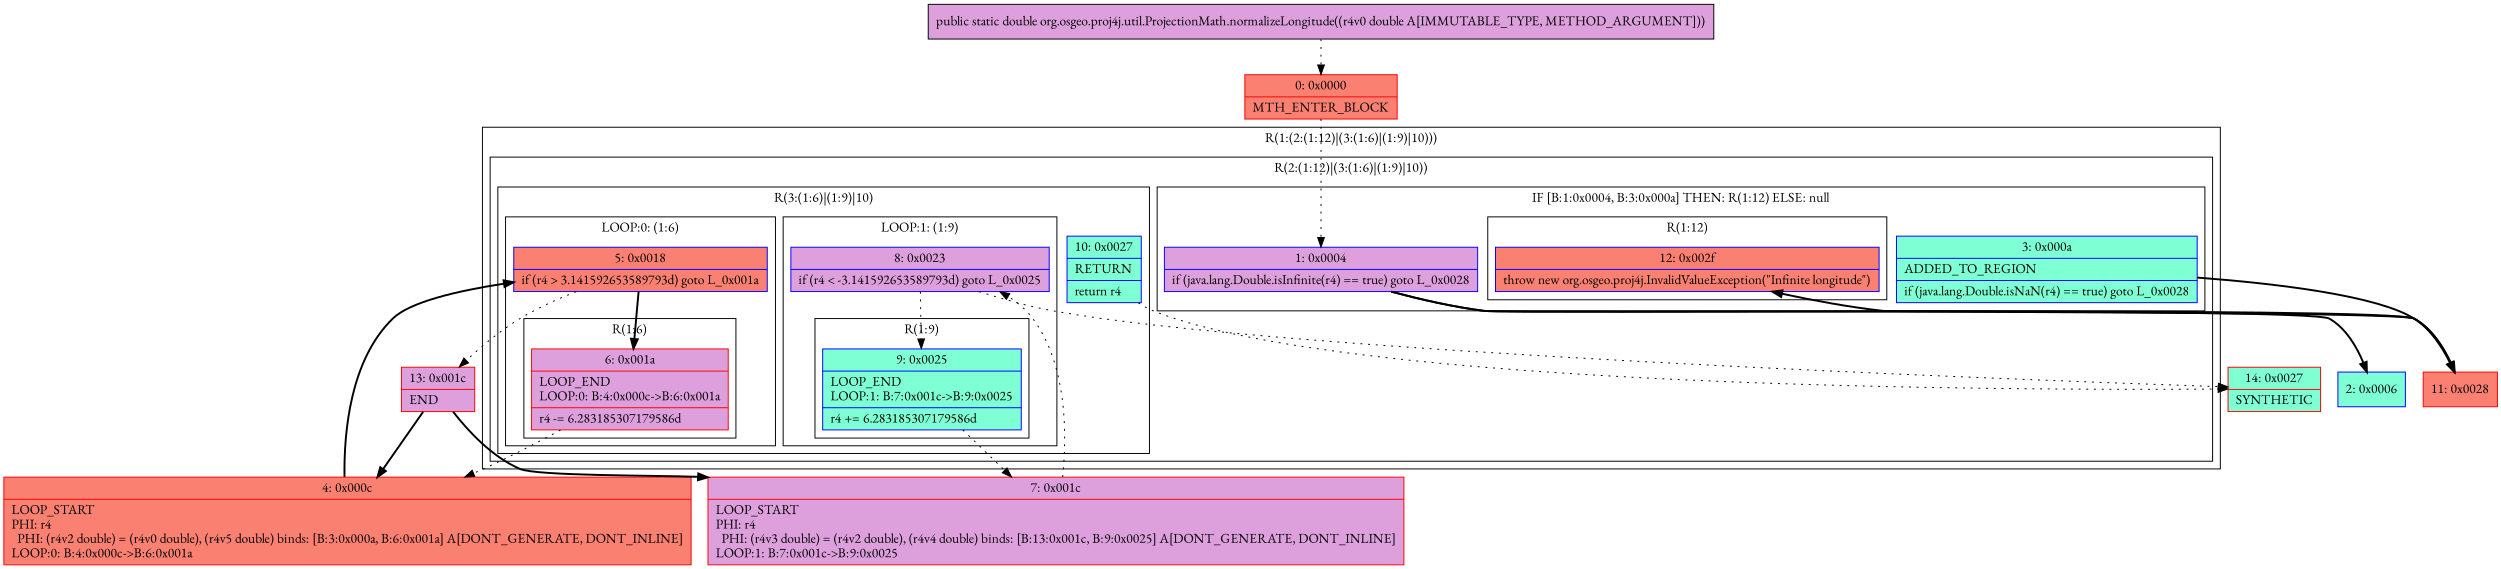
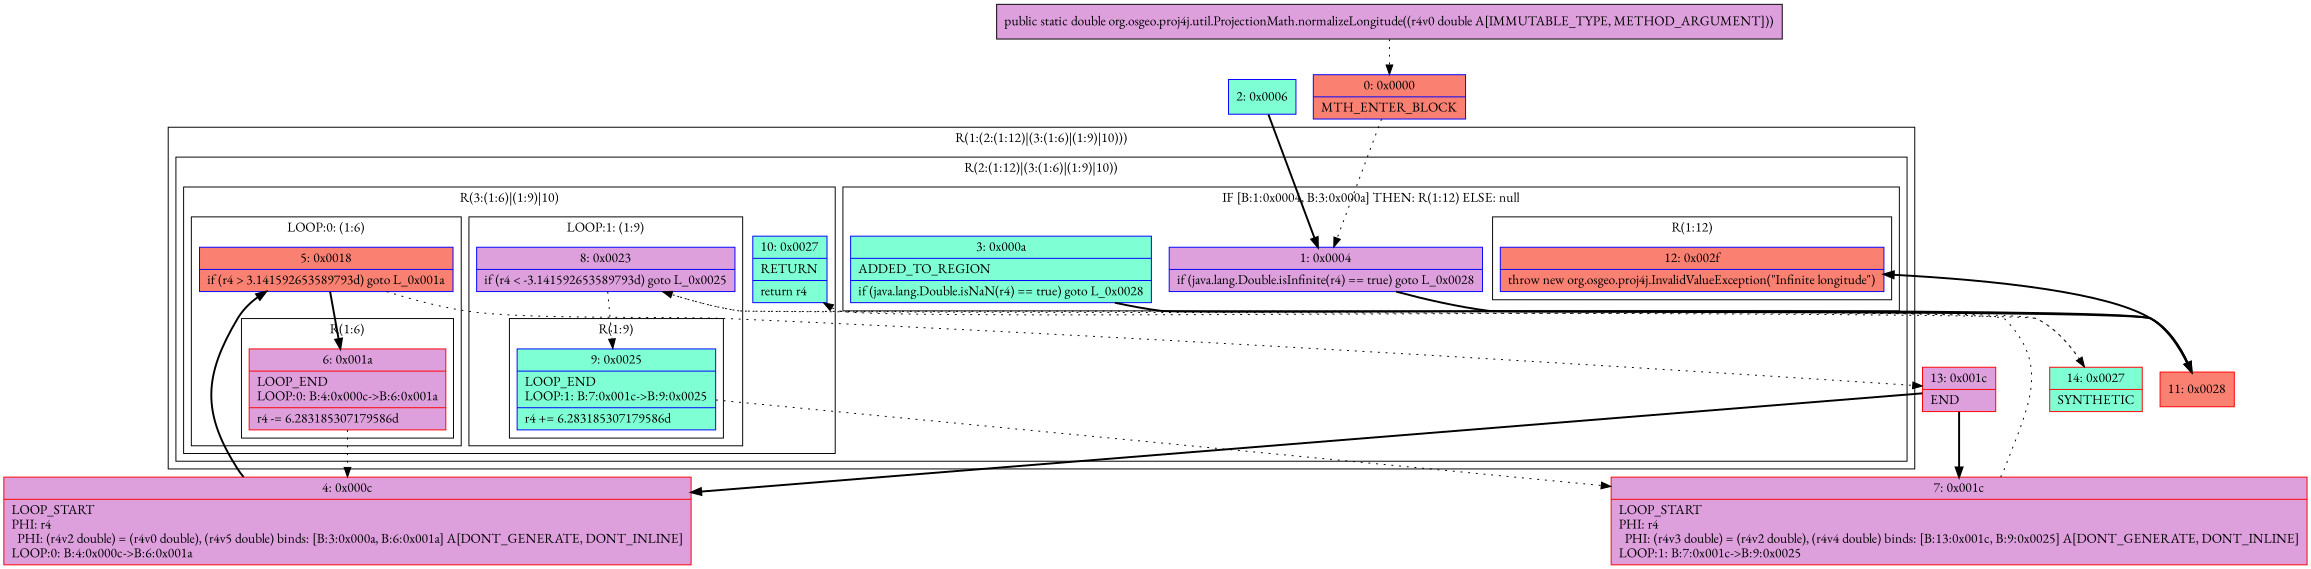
(1321, 97) -> (1389, 97)
(1888, 311) -> (1291, 176)
(1674, 379) -> (1468, 314)
(347, 521) -> (347, 521)
